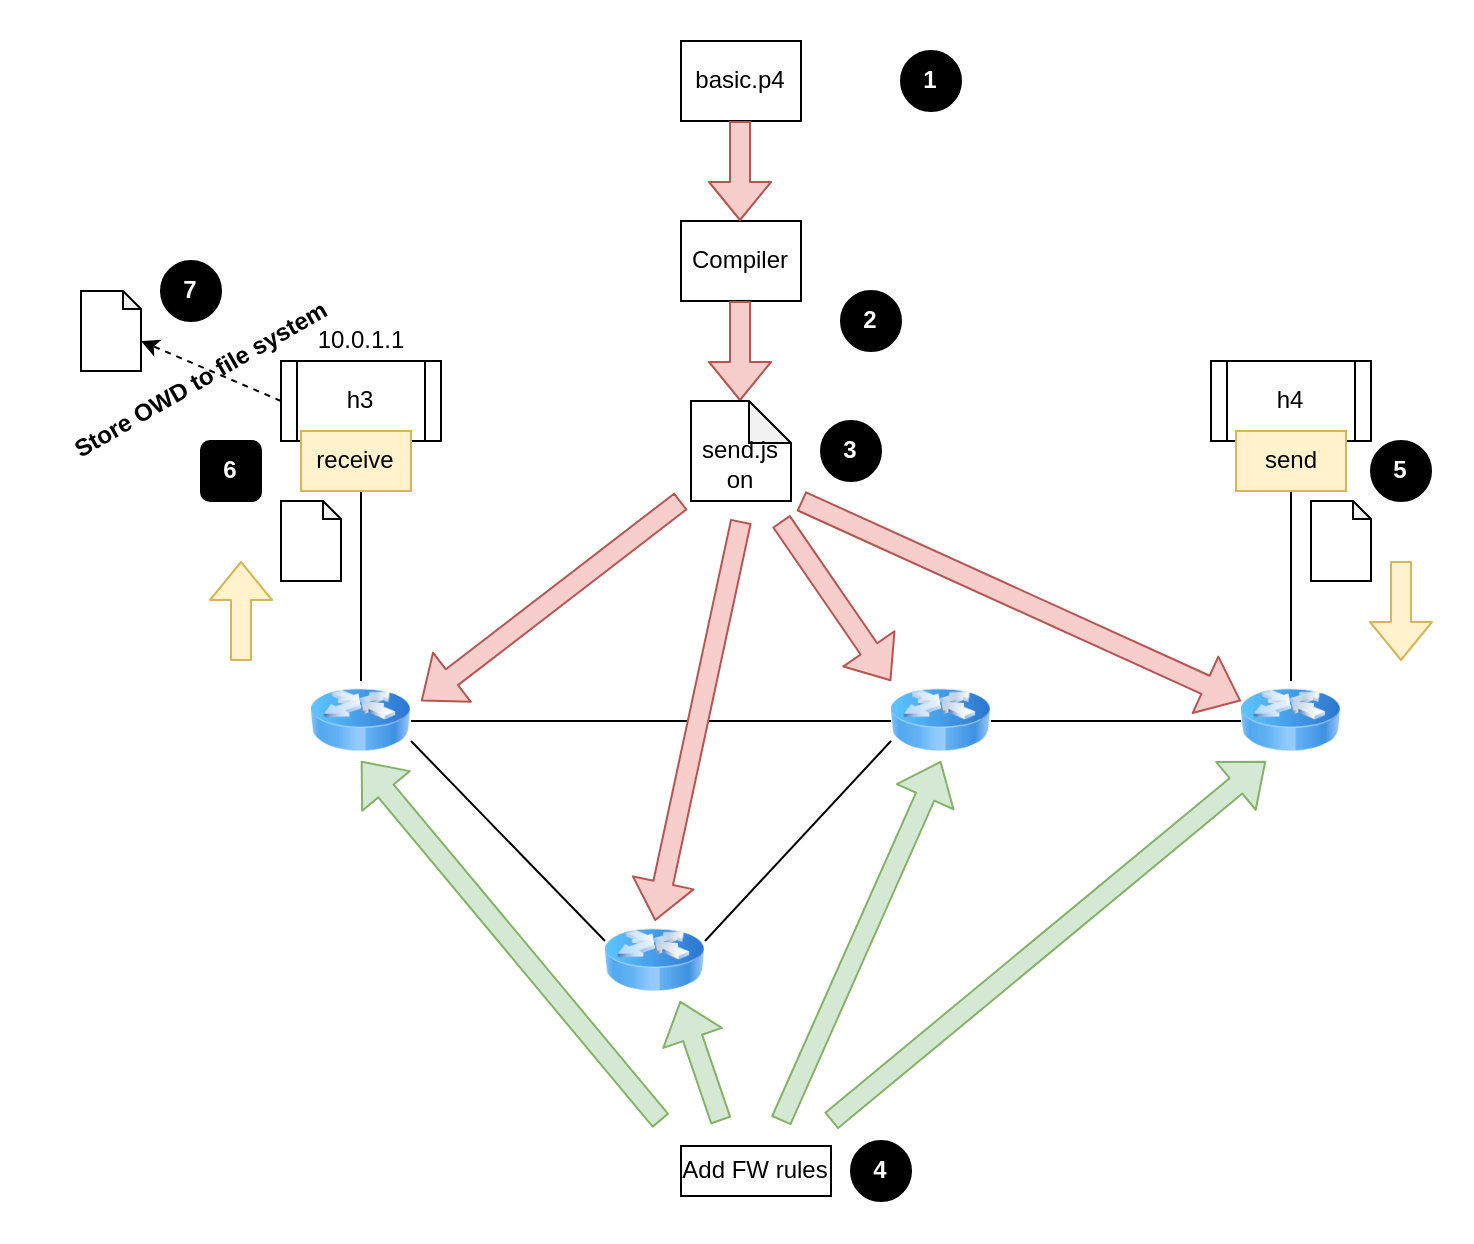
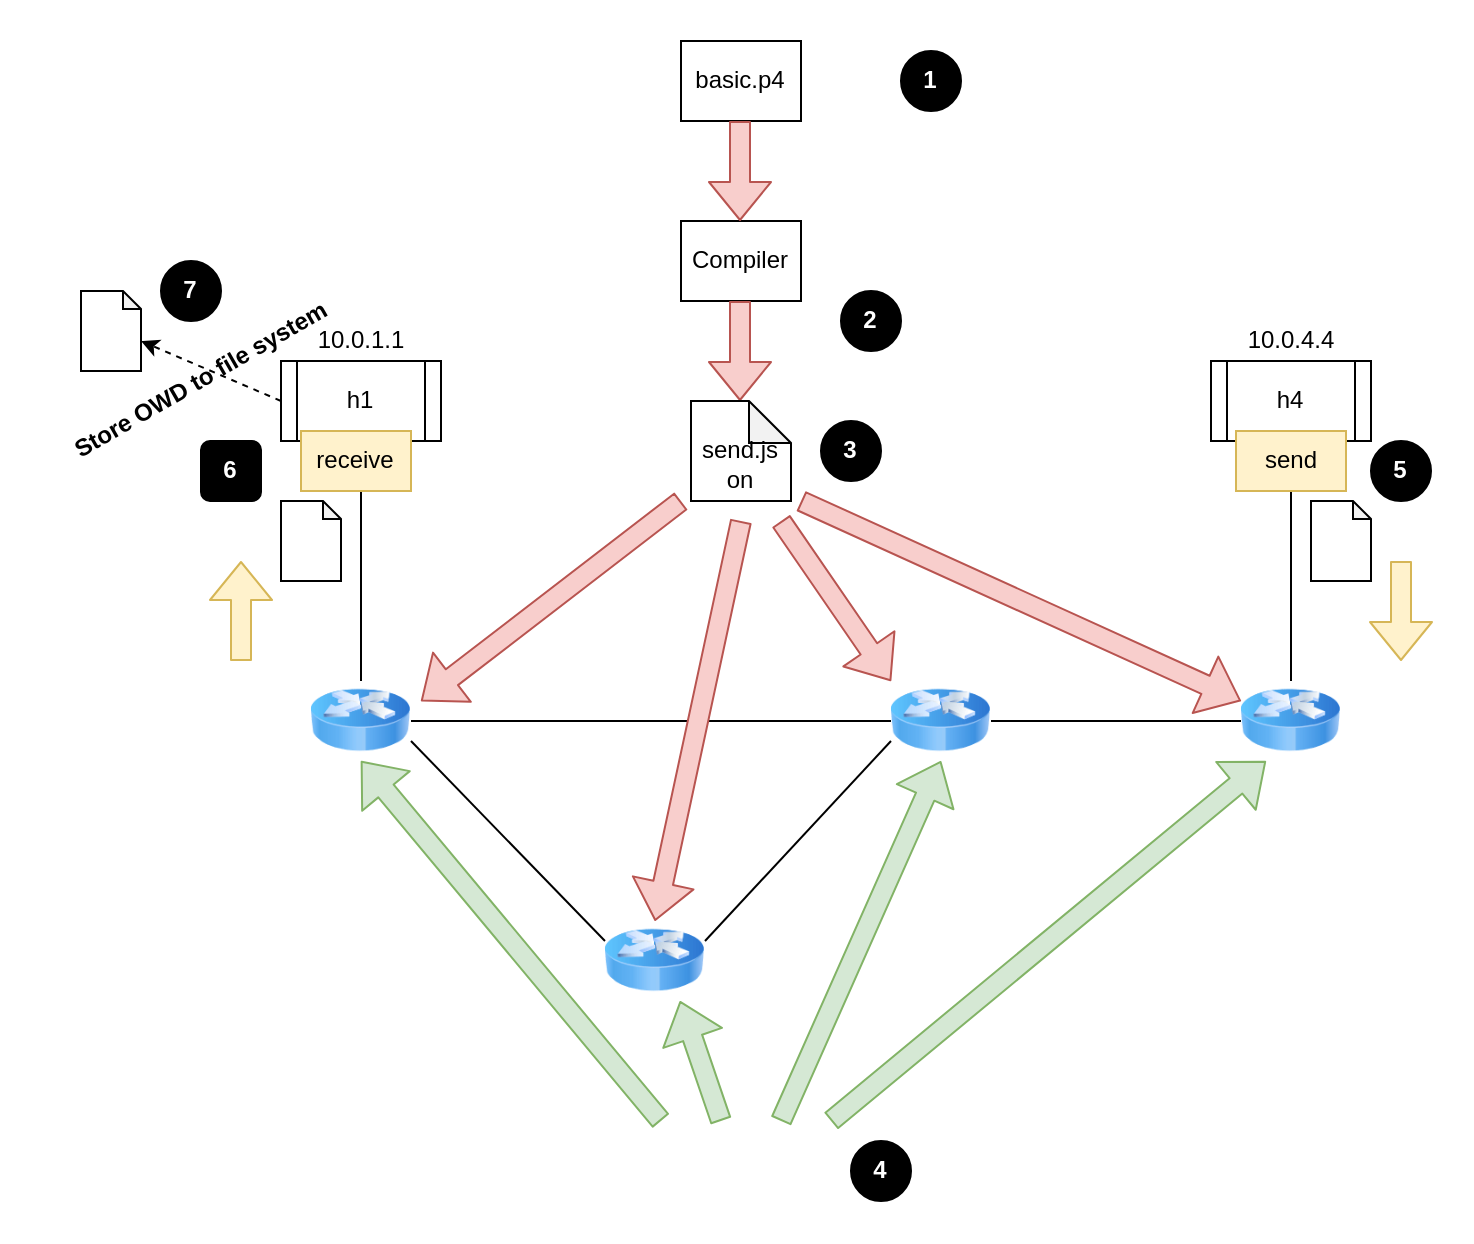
none -> (1291, 341)
(361, 401) -> (361, 401)
(756, 1171) -> none
